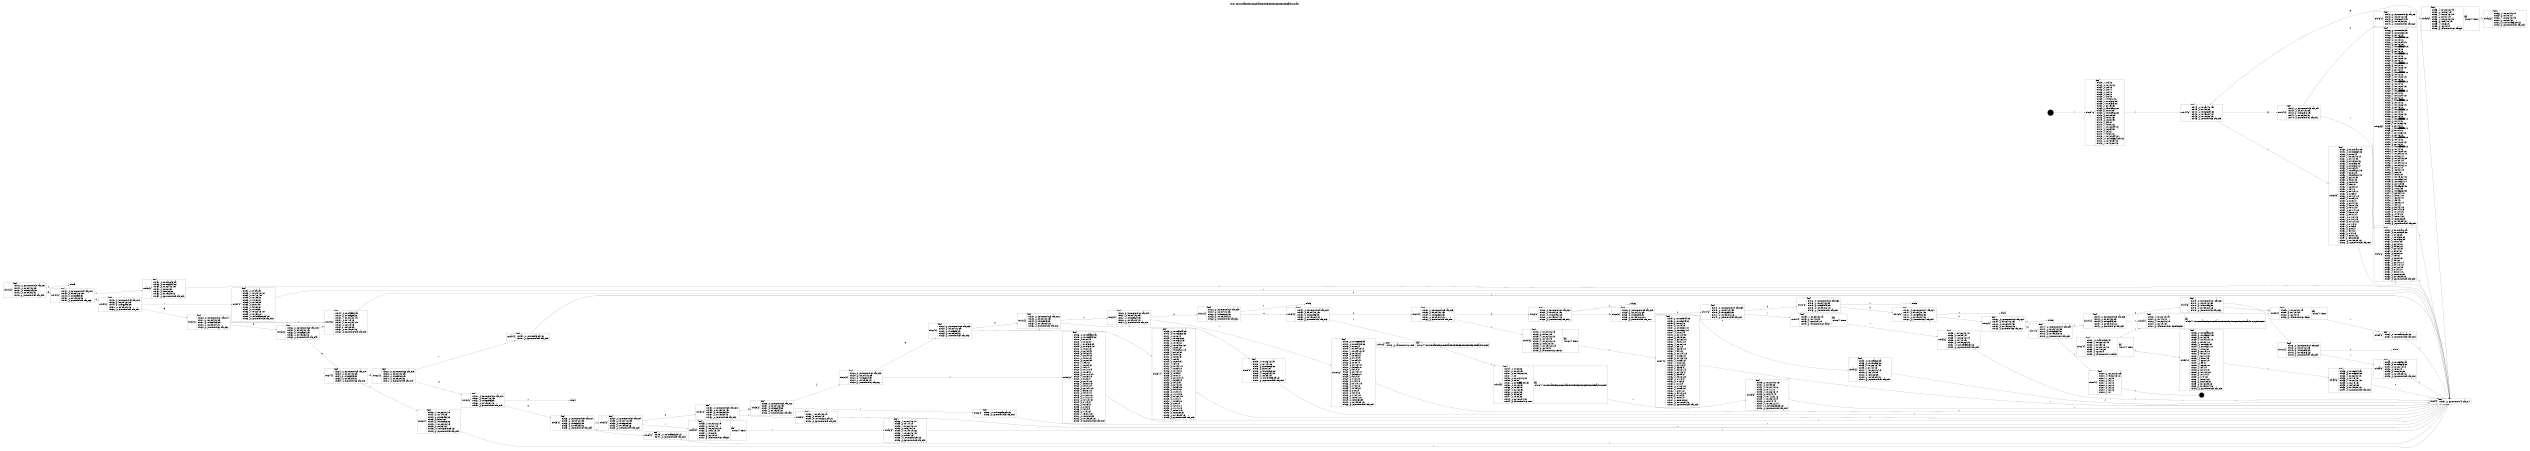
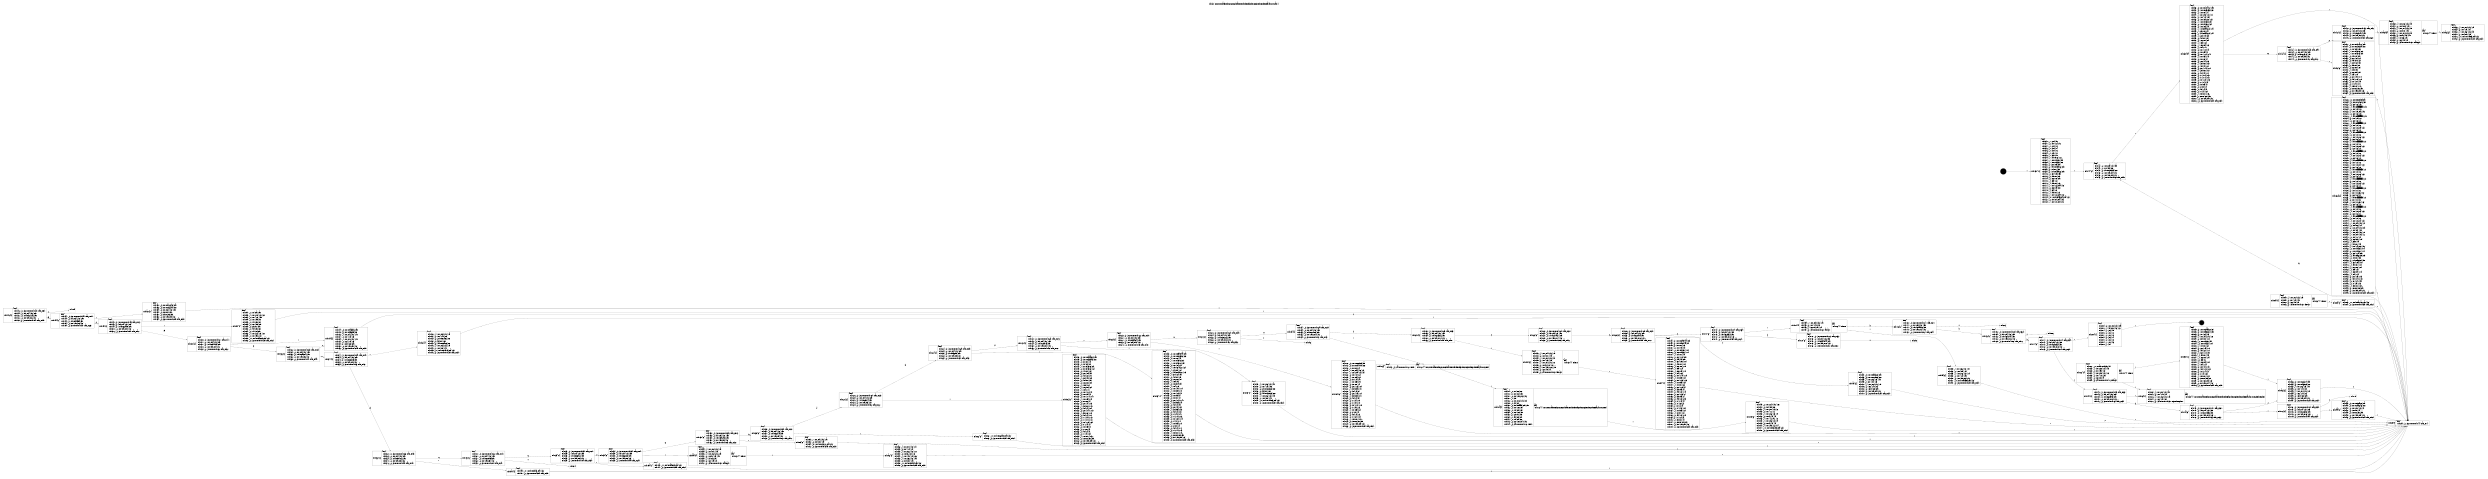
(2250, 113) -> (2250, 54)
(1633, 304) -> none
(2246, 309) -> (2250, 408)
(1866, 310) -> (1869, 327)
